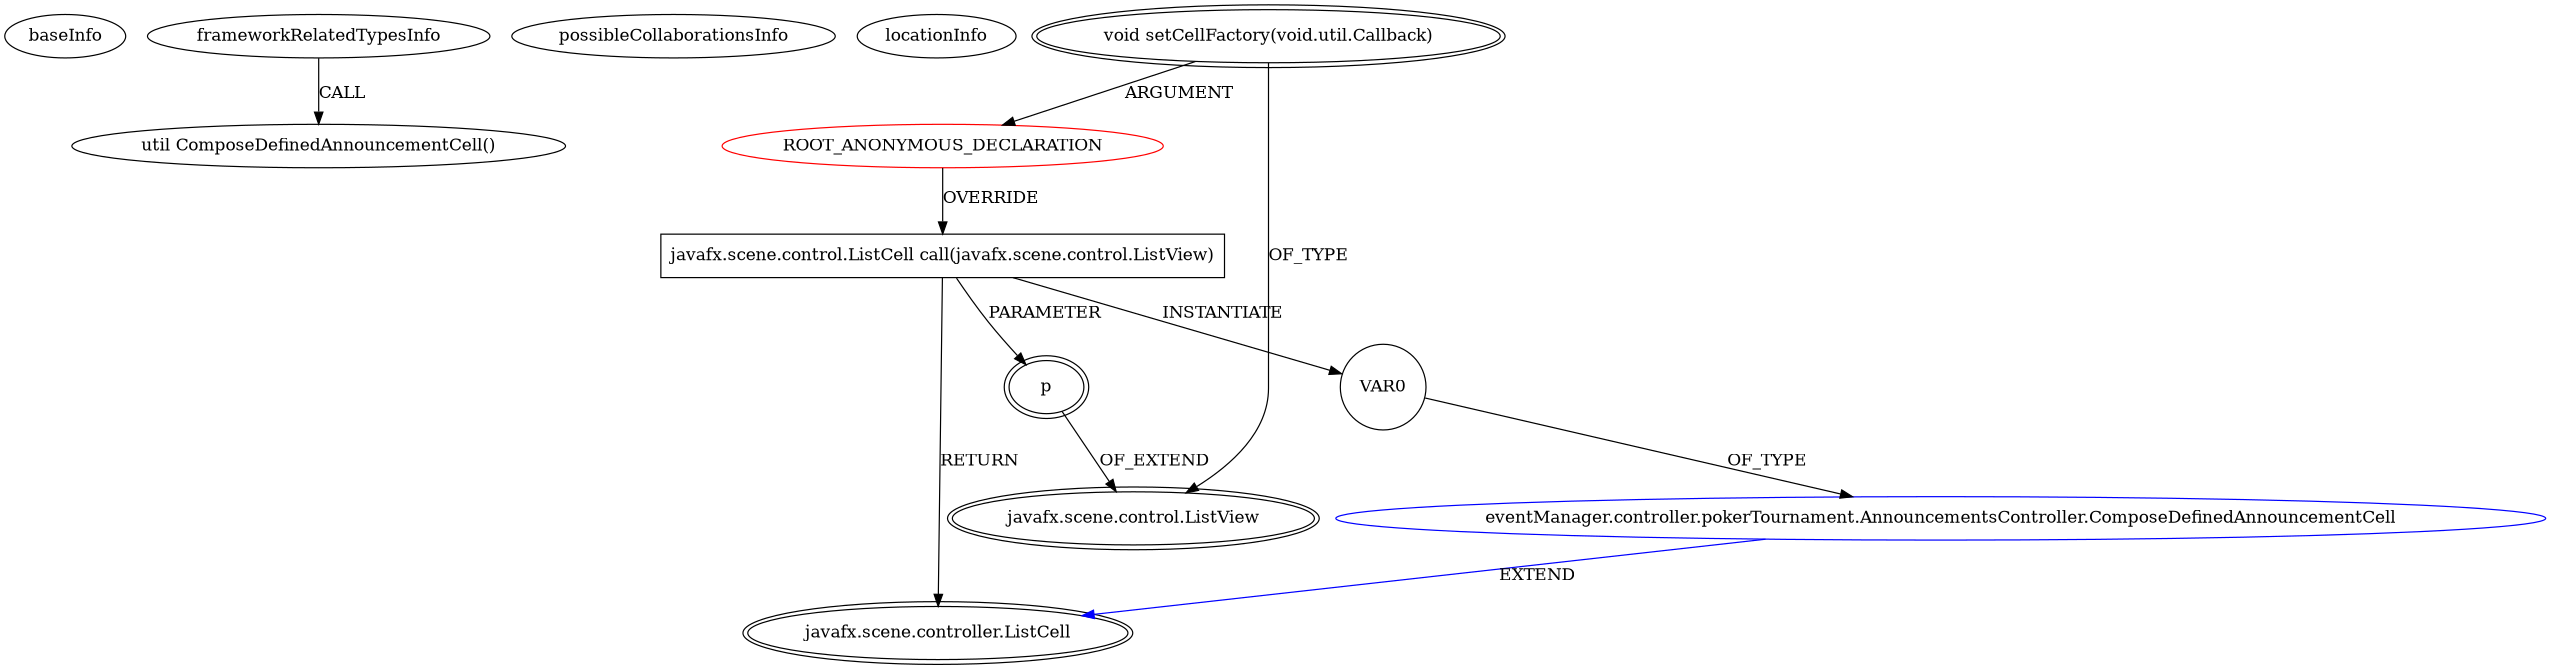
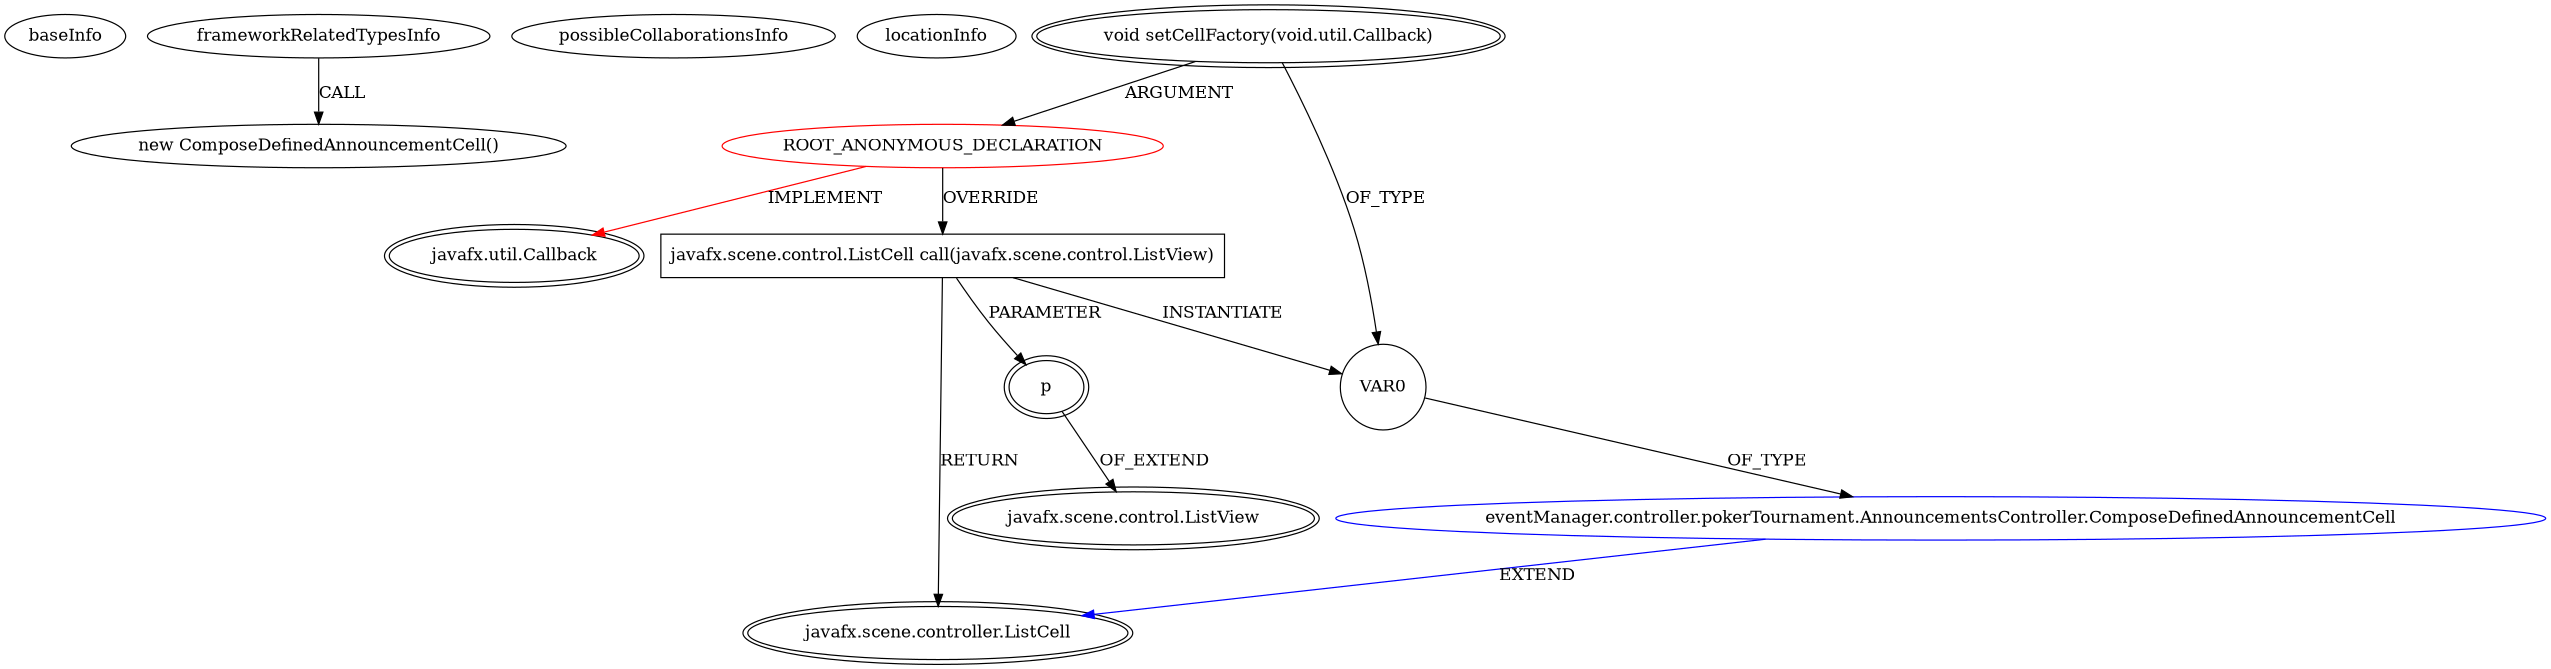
(319, 146) -> (319, 146)
none -> (514, 256)
(1268, 289) -> (1342, 193)
